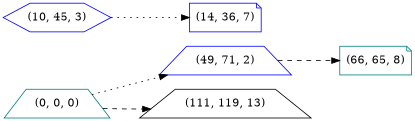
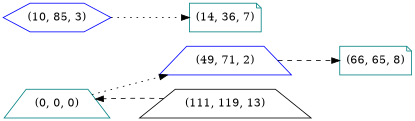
(57, 18) -> (57, 18)
(225, 18) -> (225, 18)
(123, 109) -> (134, 98)
